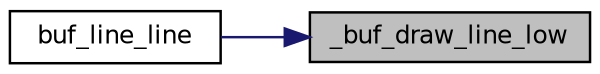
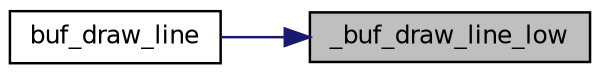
(115, 37) -> (115, 37)
